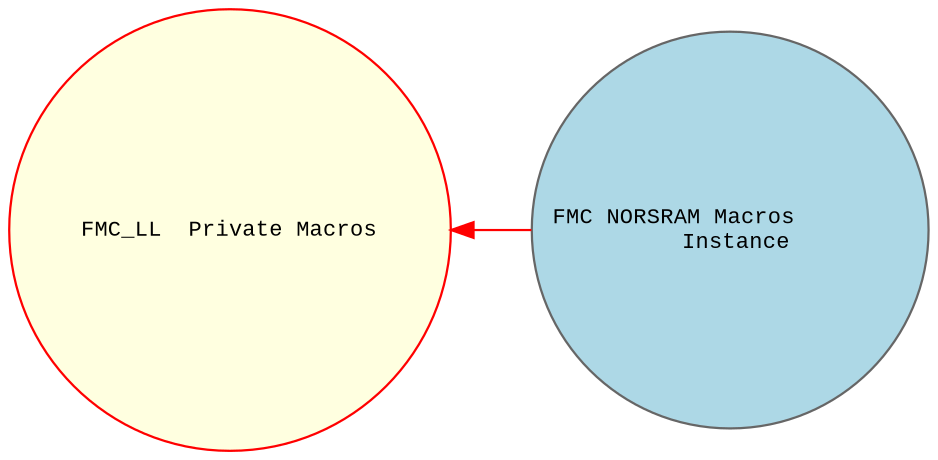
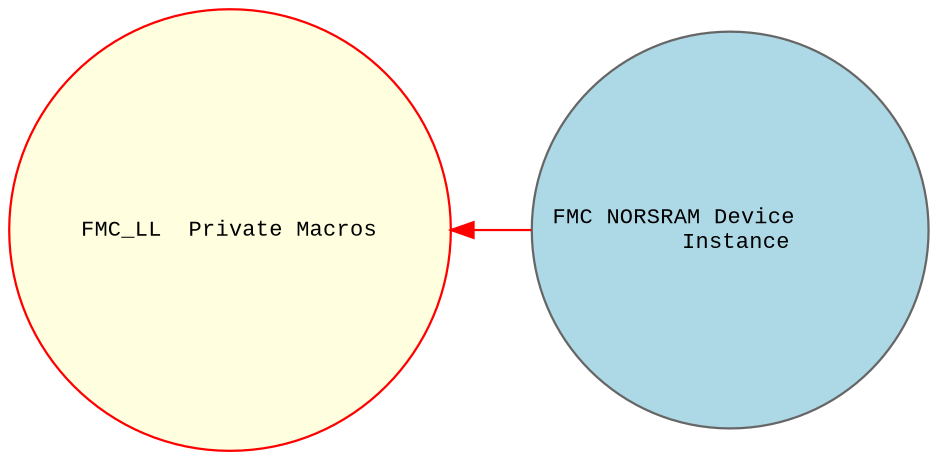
(730, 230) -> (730, 230)
